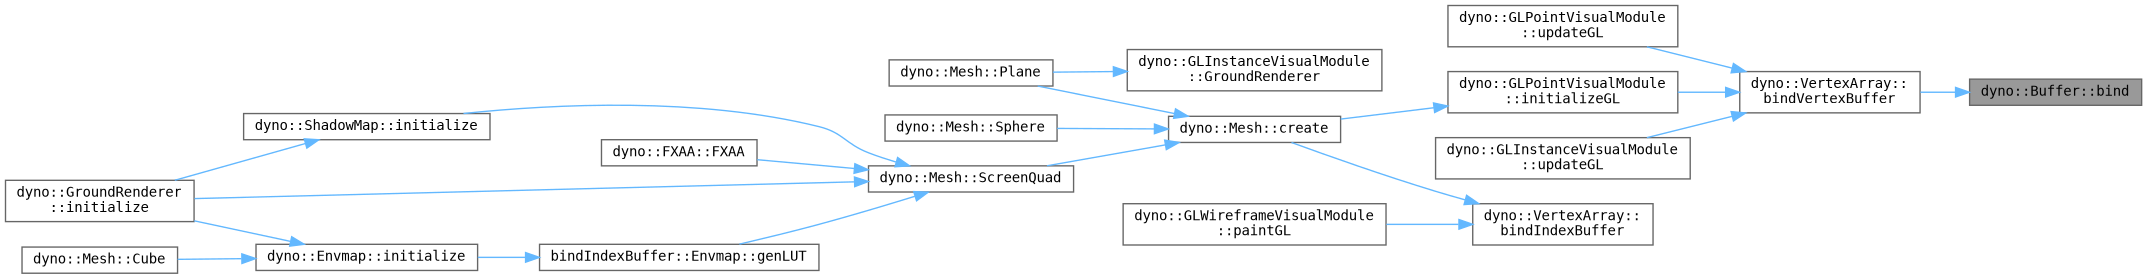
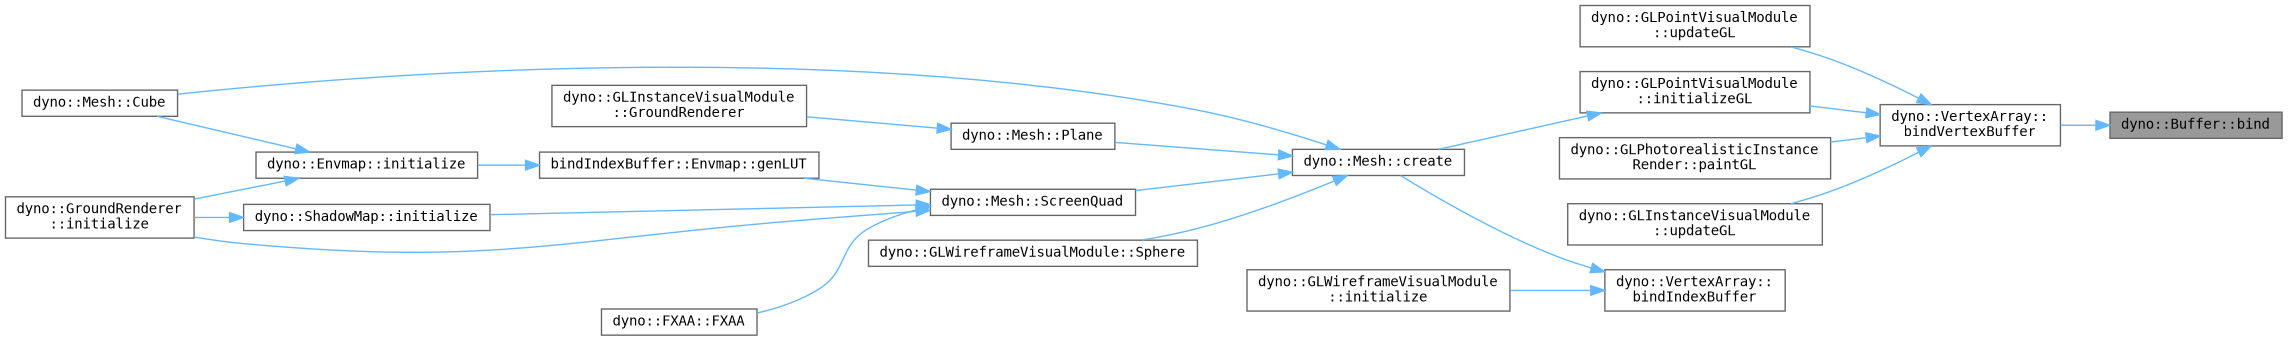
none -> (755, 68)
(1083, 72) -> (872, 122)
(971, 128) -> (1033, 253)
none -> (1695, 158)
(1255, 224) -> (1378, 290)
